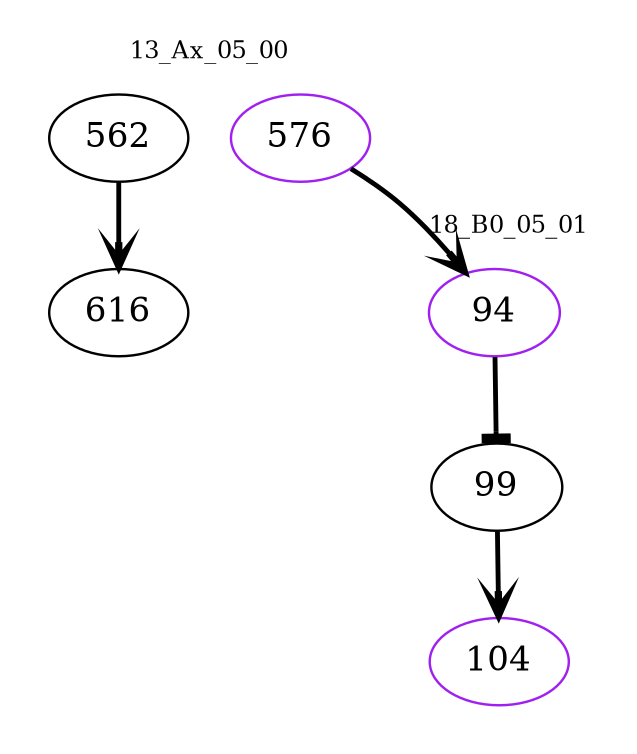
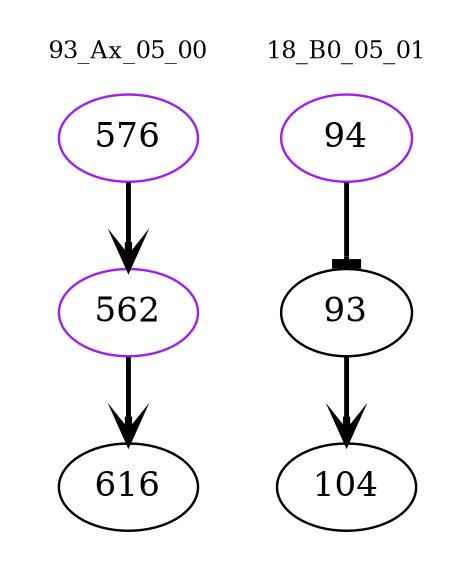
(210, 52) -> (128, 52)
(119, 138) -> (128, 313)
(425, 227) -> (128, 214)
(497, 487) -> (347, 313)
(499, 662) -> (347, 487)
